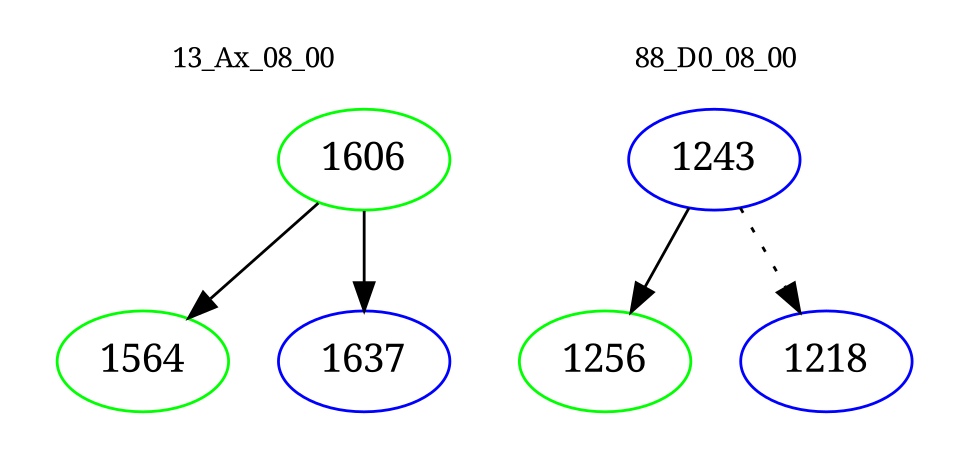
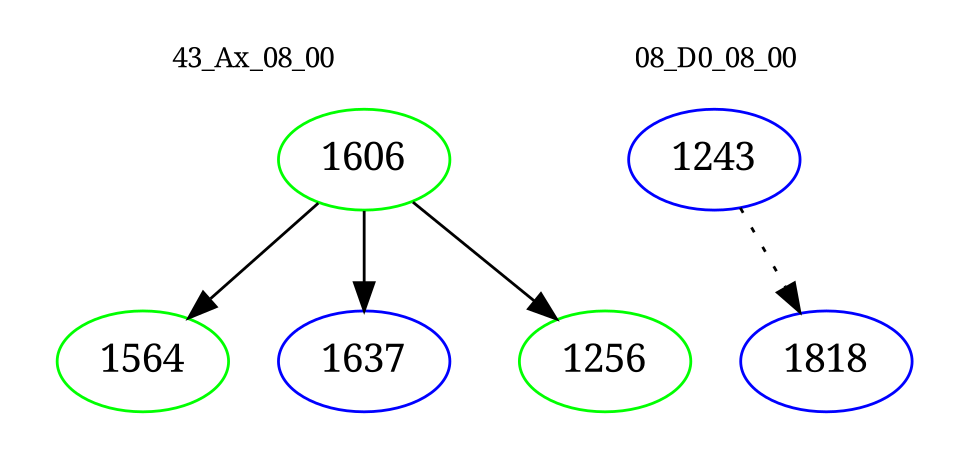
(254, 60) -> (254, 60)
(716, 60) -> (716, 60)
(667, 247) -> (456, 237)
(826, 361) -> (826, 361)
